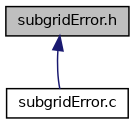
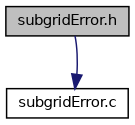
(58, 70) -> (77, 55)
